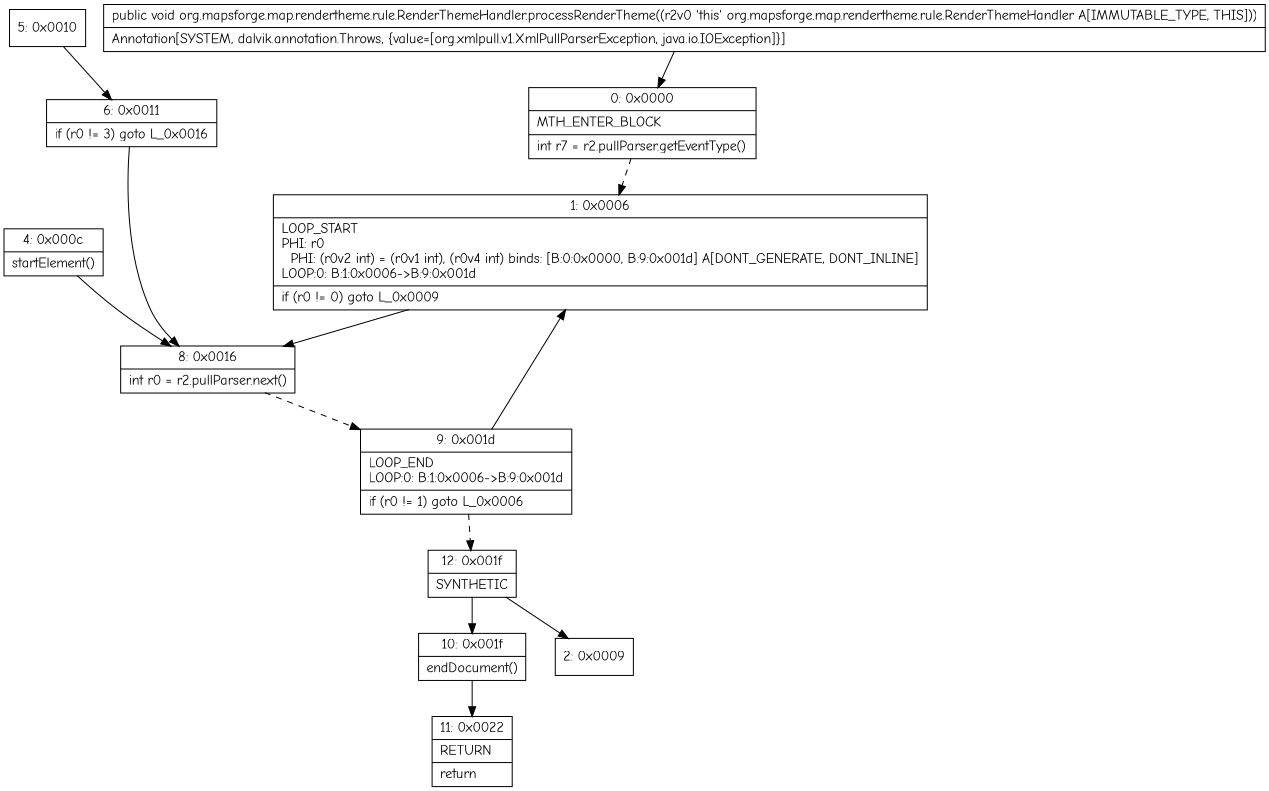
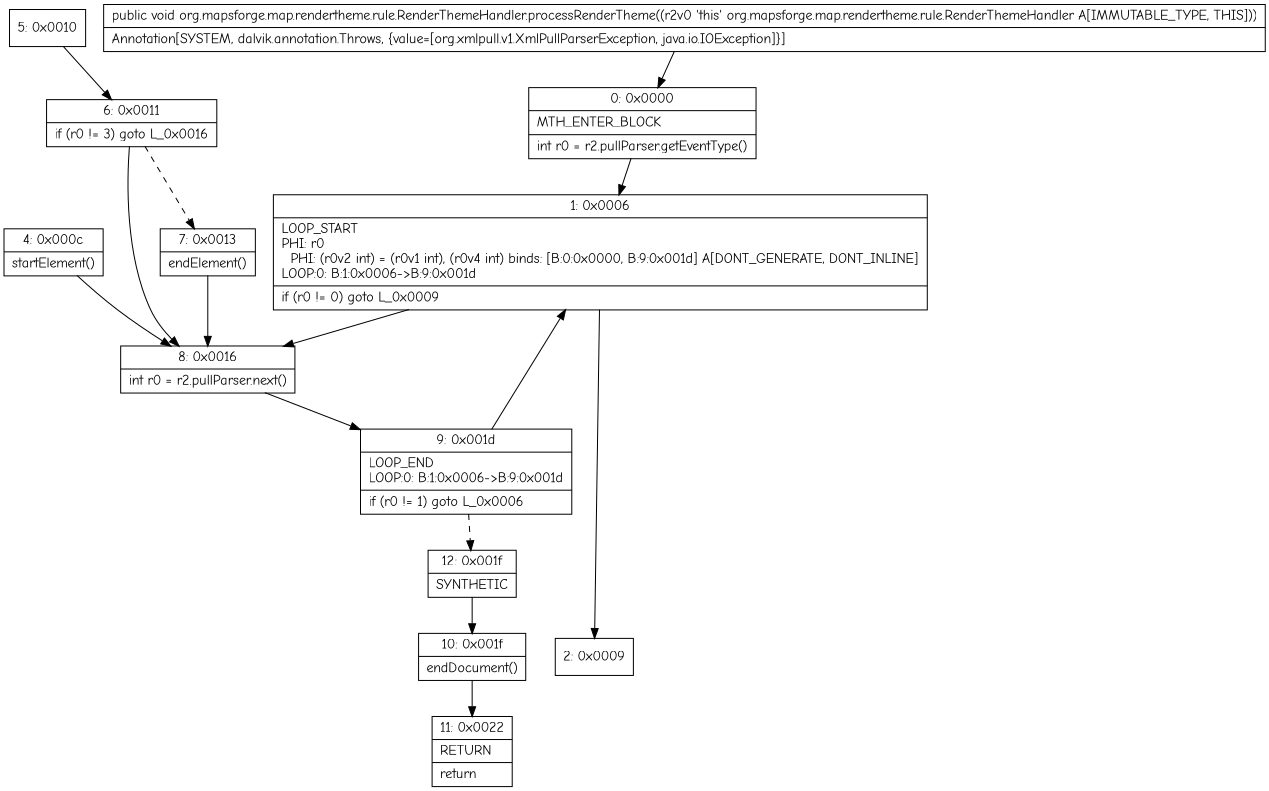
(641, 146) -> (642, 146)
(627, 172) -> (627, 172)
none -> (208, 252)
(308, 409) -> (308, 409)
(533, 615) -> (597, 469)
